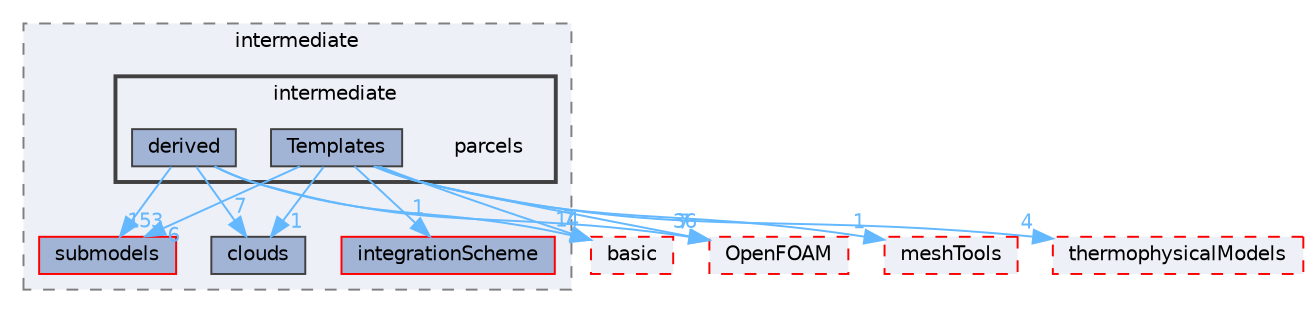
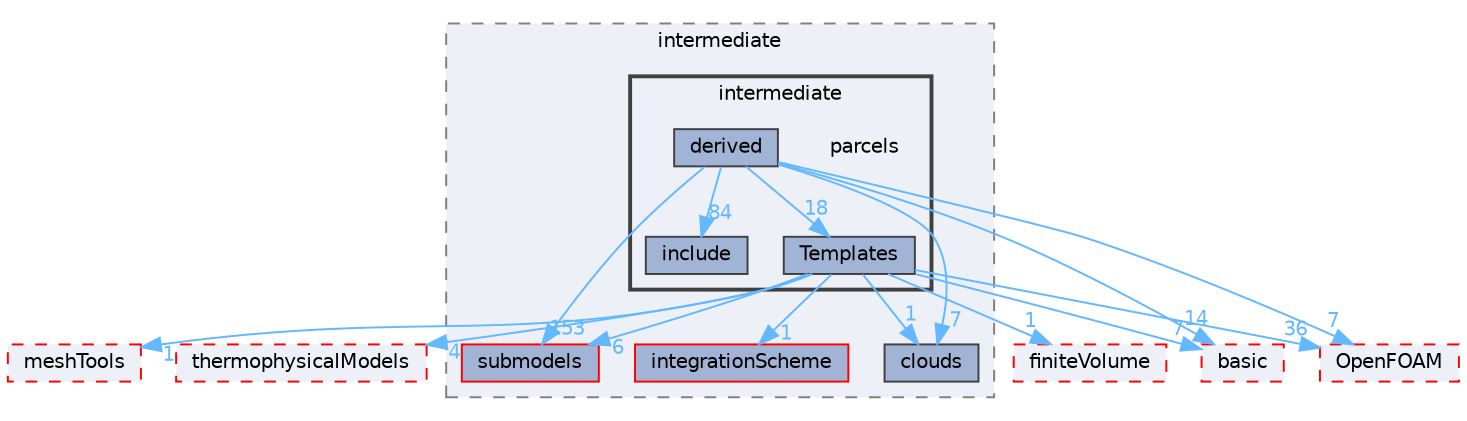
none -> (780, 195)
none -> (697, 255)
none -> (1090, 363)
